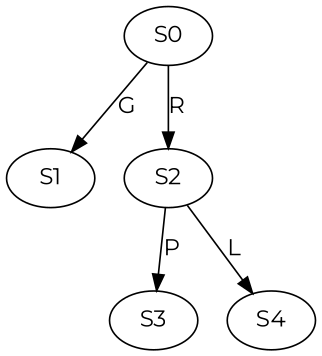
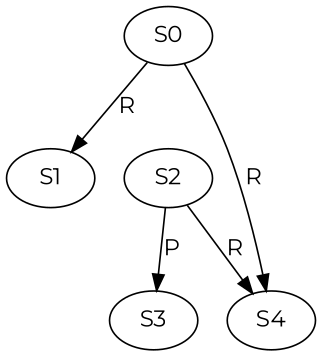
(168, 99) -> (233, 166)
(127, 107) -> (127, 107)
(235, 249) -> (235, 249)
